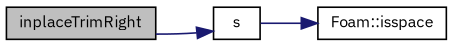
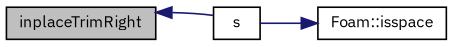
(176, 34) -> (193, 13)
